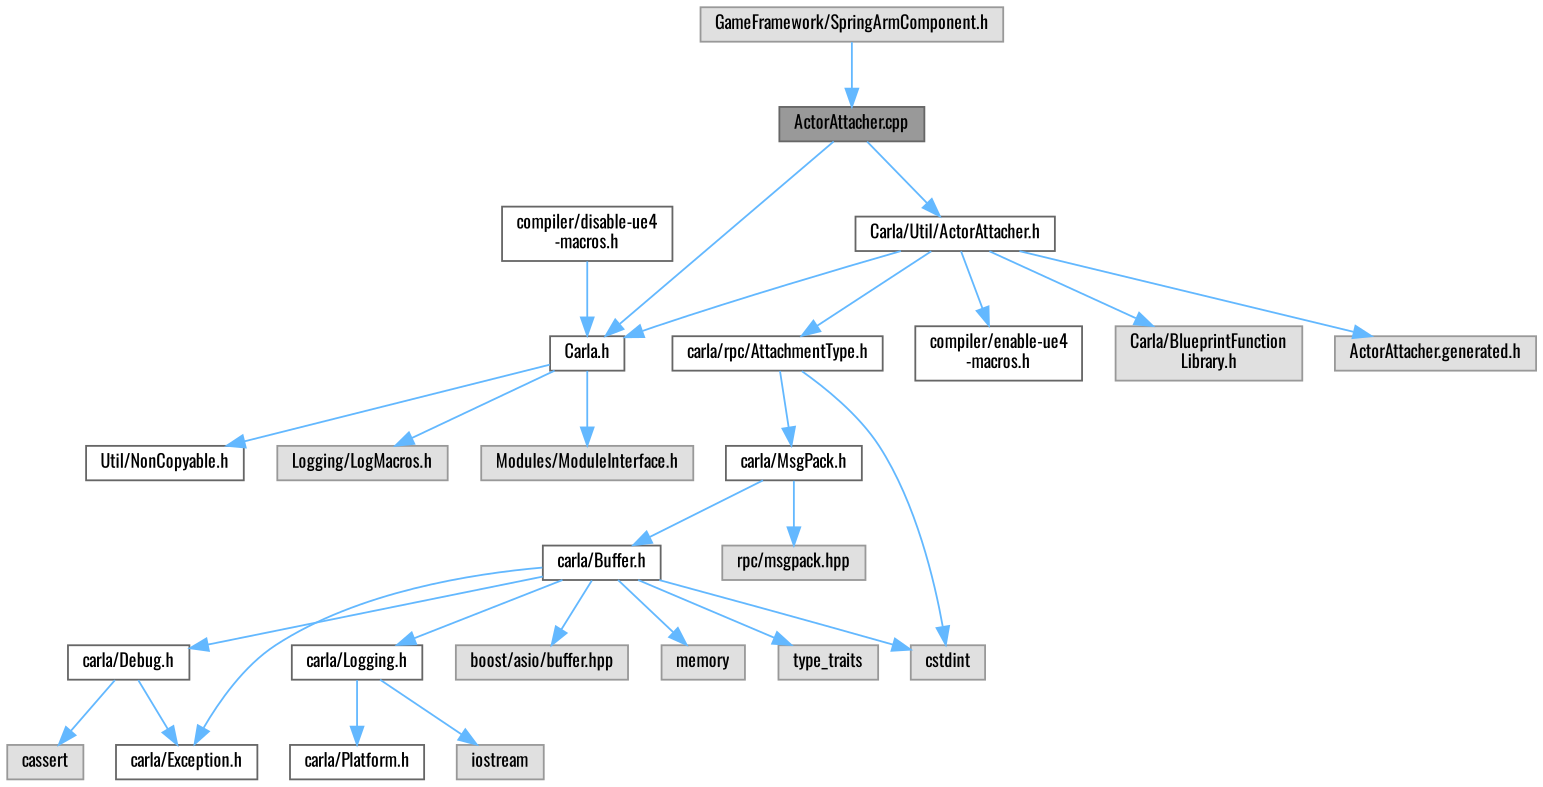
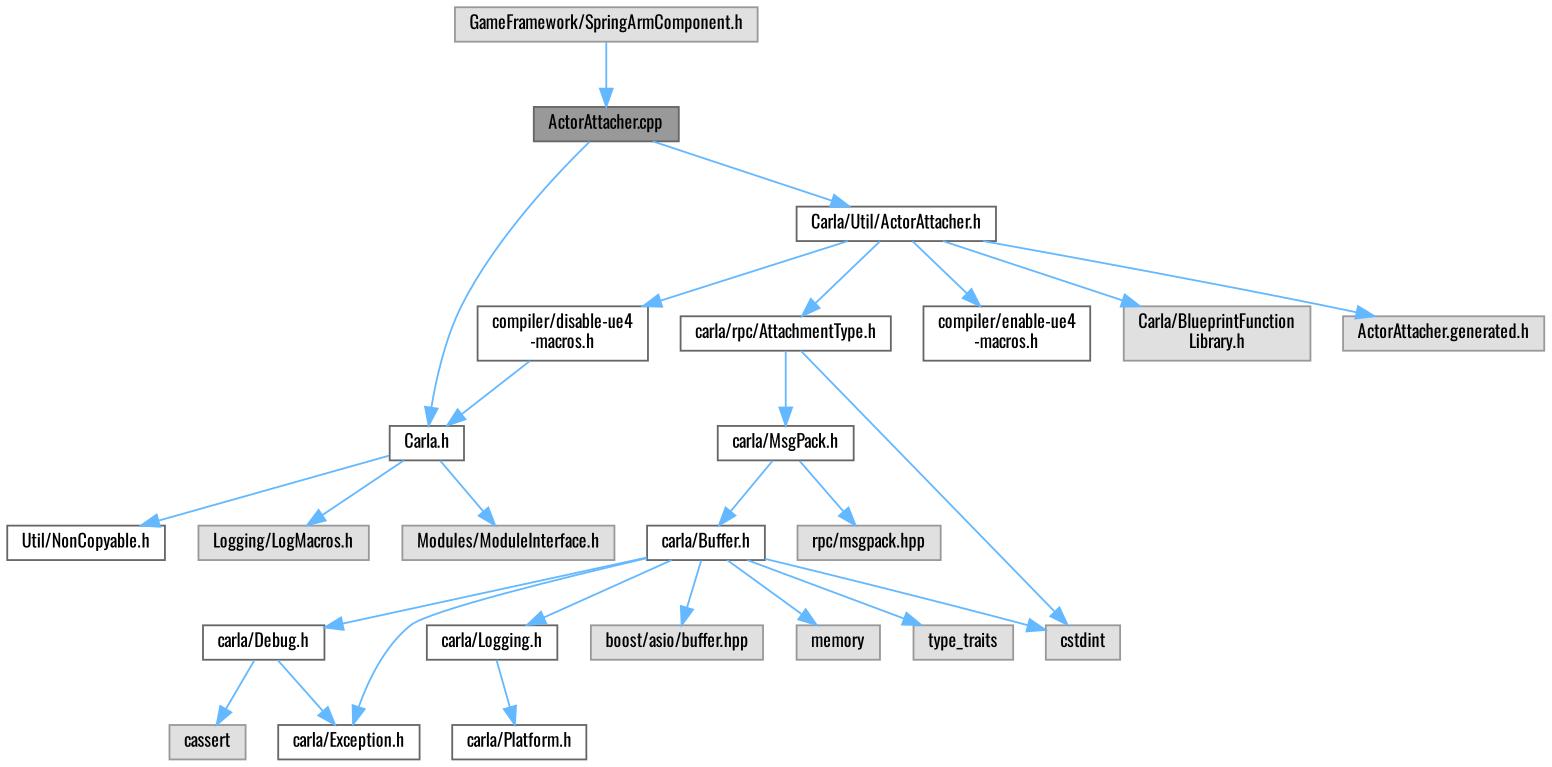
(771, 290) -> (754, 271)
(500, 762) -> none
